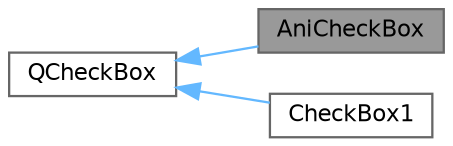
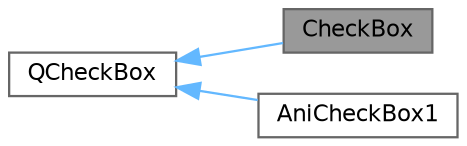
(351, 31) -> (358, 31)
(351, 116) -> (358, 116)
